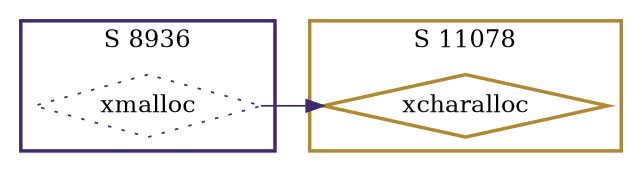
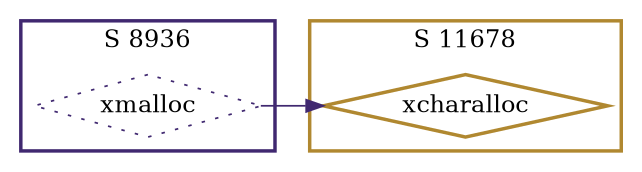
(465, 41) -> (465, 41)
